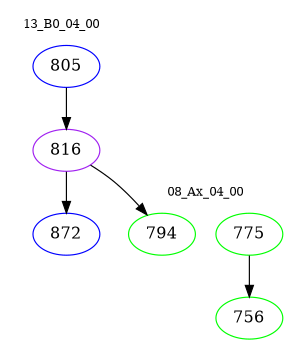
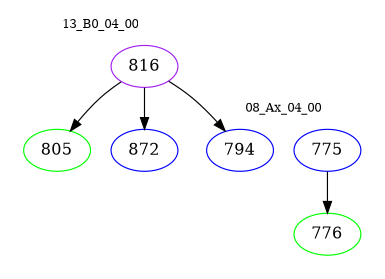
(66, 66) -> (57, 150)
(66, 103) -> (98, 100)
(162, 234) -> (240, 150)
(249, 234) -> (327, 150)
(249, 318) -> (327, 234)
